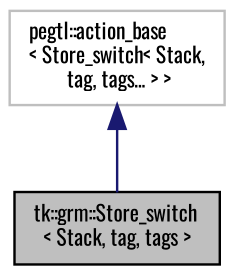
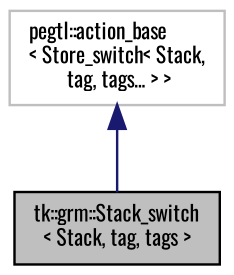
(117, 228) -> (117, 228)
